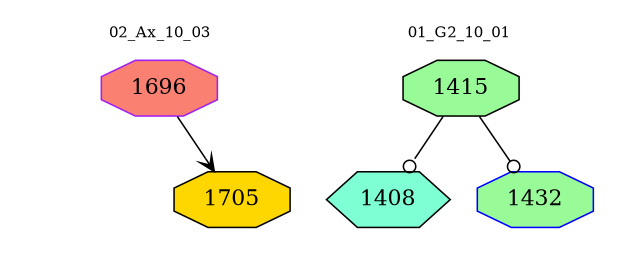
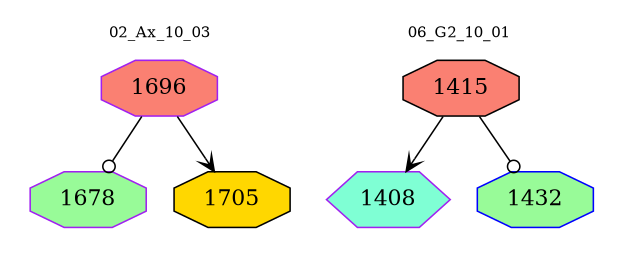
(460, 33) -> (460, 33)
(461, 88) -> (461, 88)
(429, 138) -> (429, 138)
none -> (88, 200)
(388, 200) -> (388, 200)
